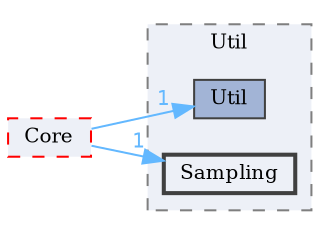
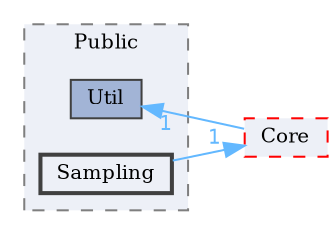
(230, 43) -> (106, 43)
(117, 151) -> (201, 155)
